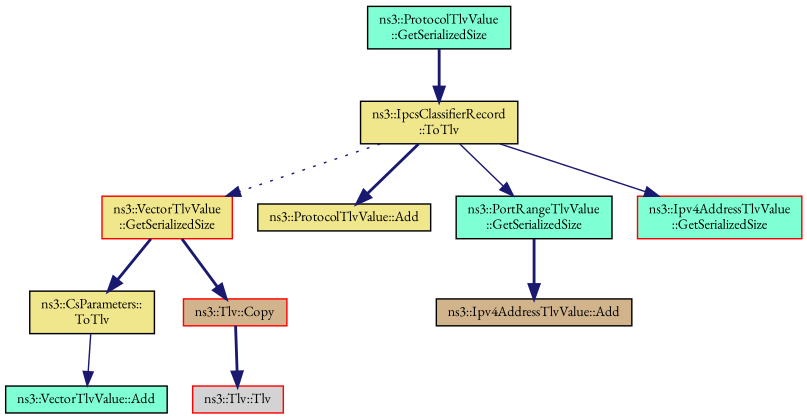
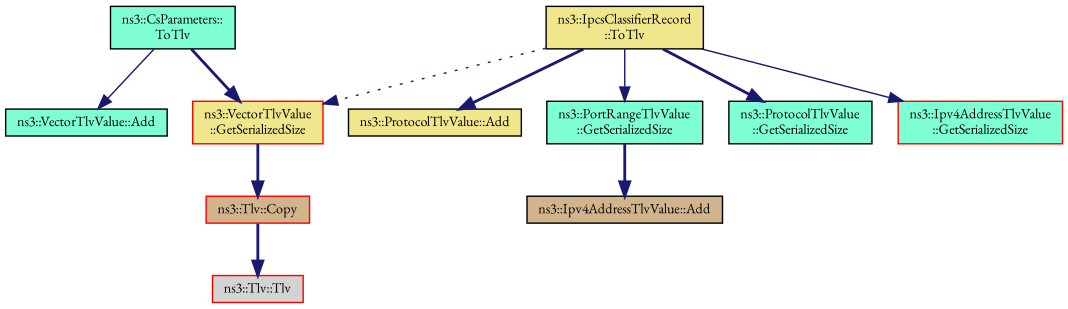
(439, 68) -> (706, 72)
(134, 259) -> (211, 70)
(92, 312) -> (173, 28)
